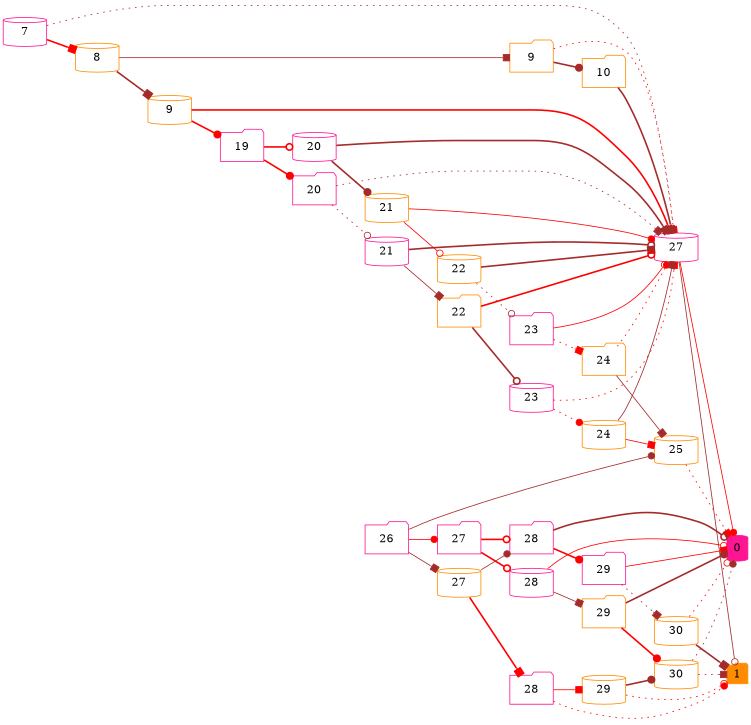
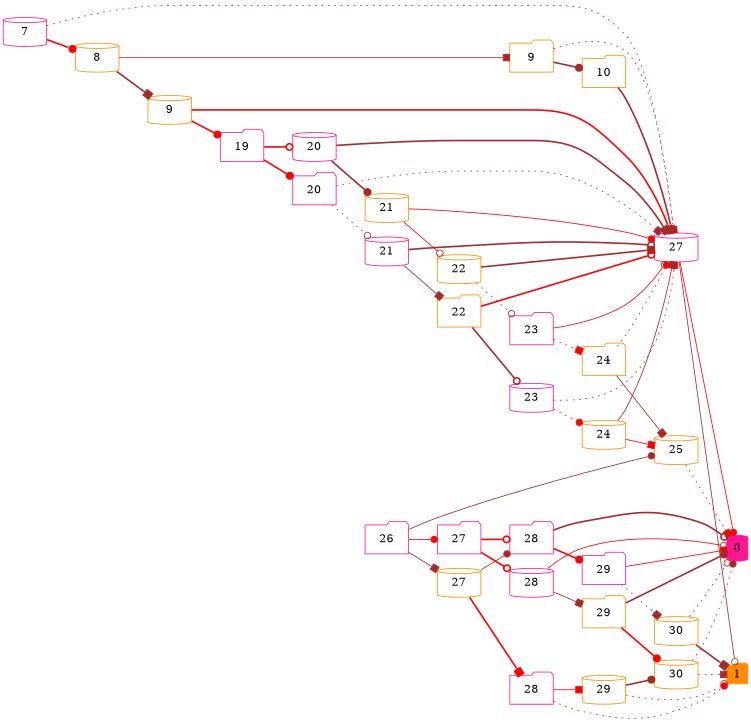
(57, 43) -> (57, 43)
